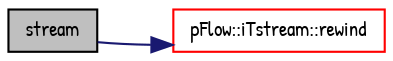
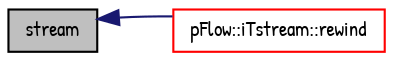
(124, 44) -> (146, 17)
